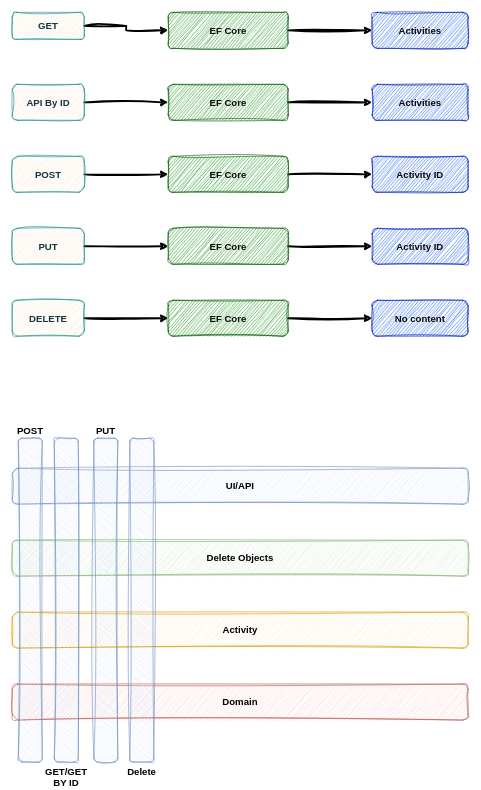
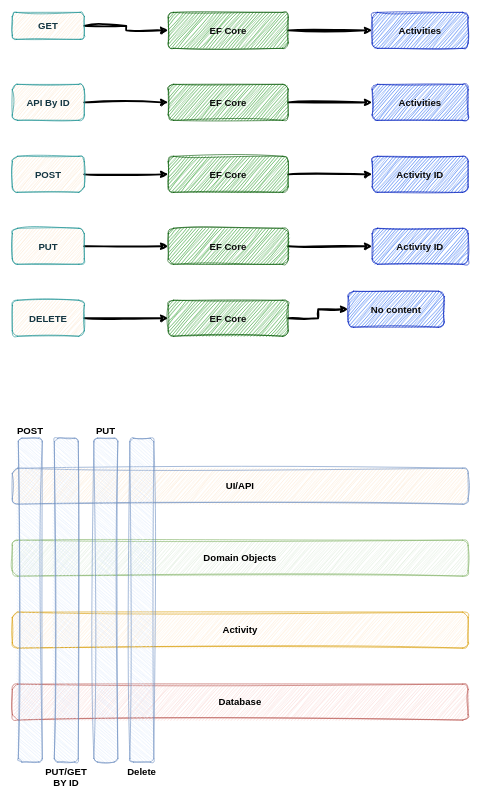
(420, 318) -> (396, 309)
(240, 486) -> (240, 486)
(240, 558) -> (240, 558)
(240, 702) -> (240, 702)
(66, 784) -> (66, 784)
